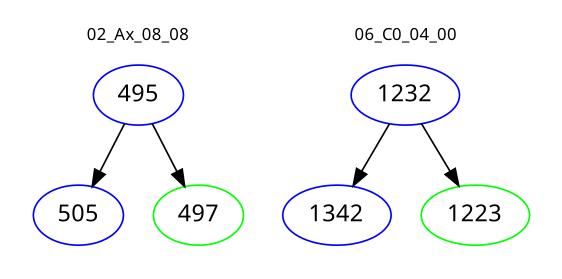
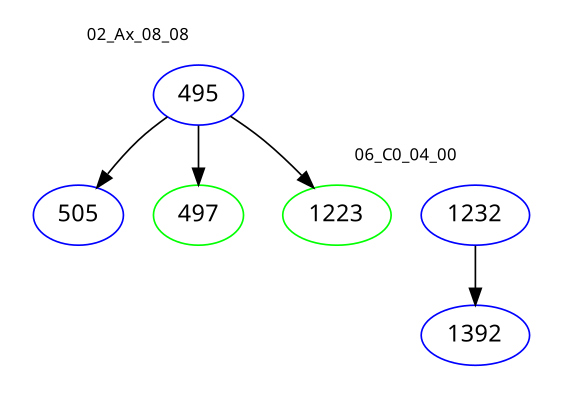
(436, 148) -> (282, 156)
(337, 215) -> (475, 335)
